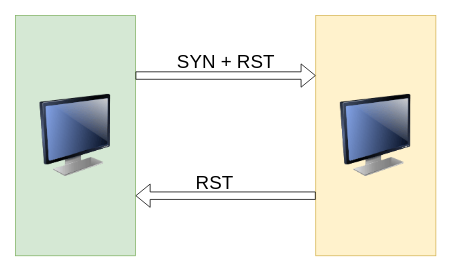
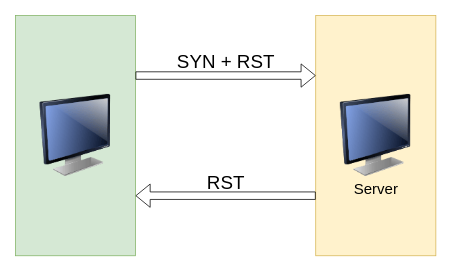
(214, 181) -> (225, 181)
none -> (375, 188)
